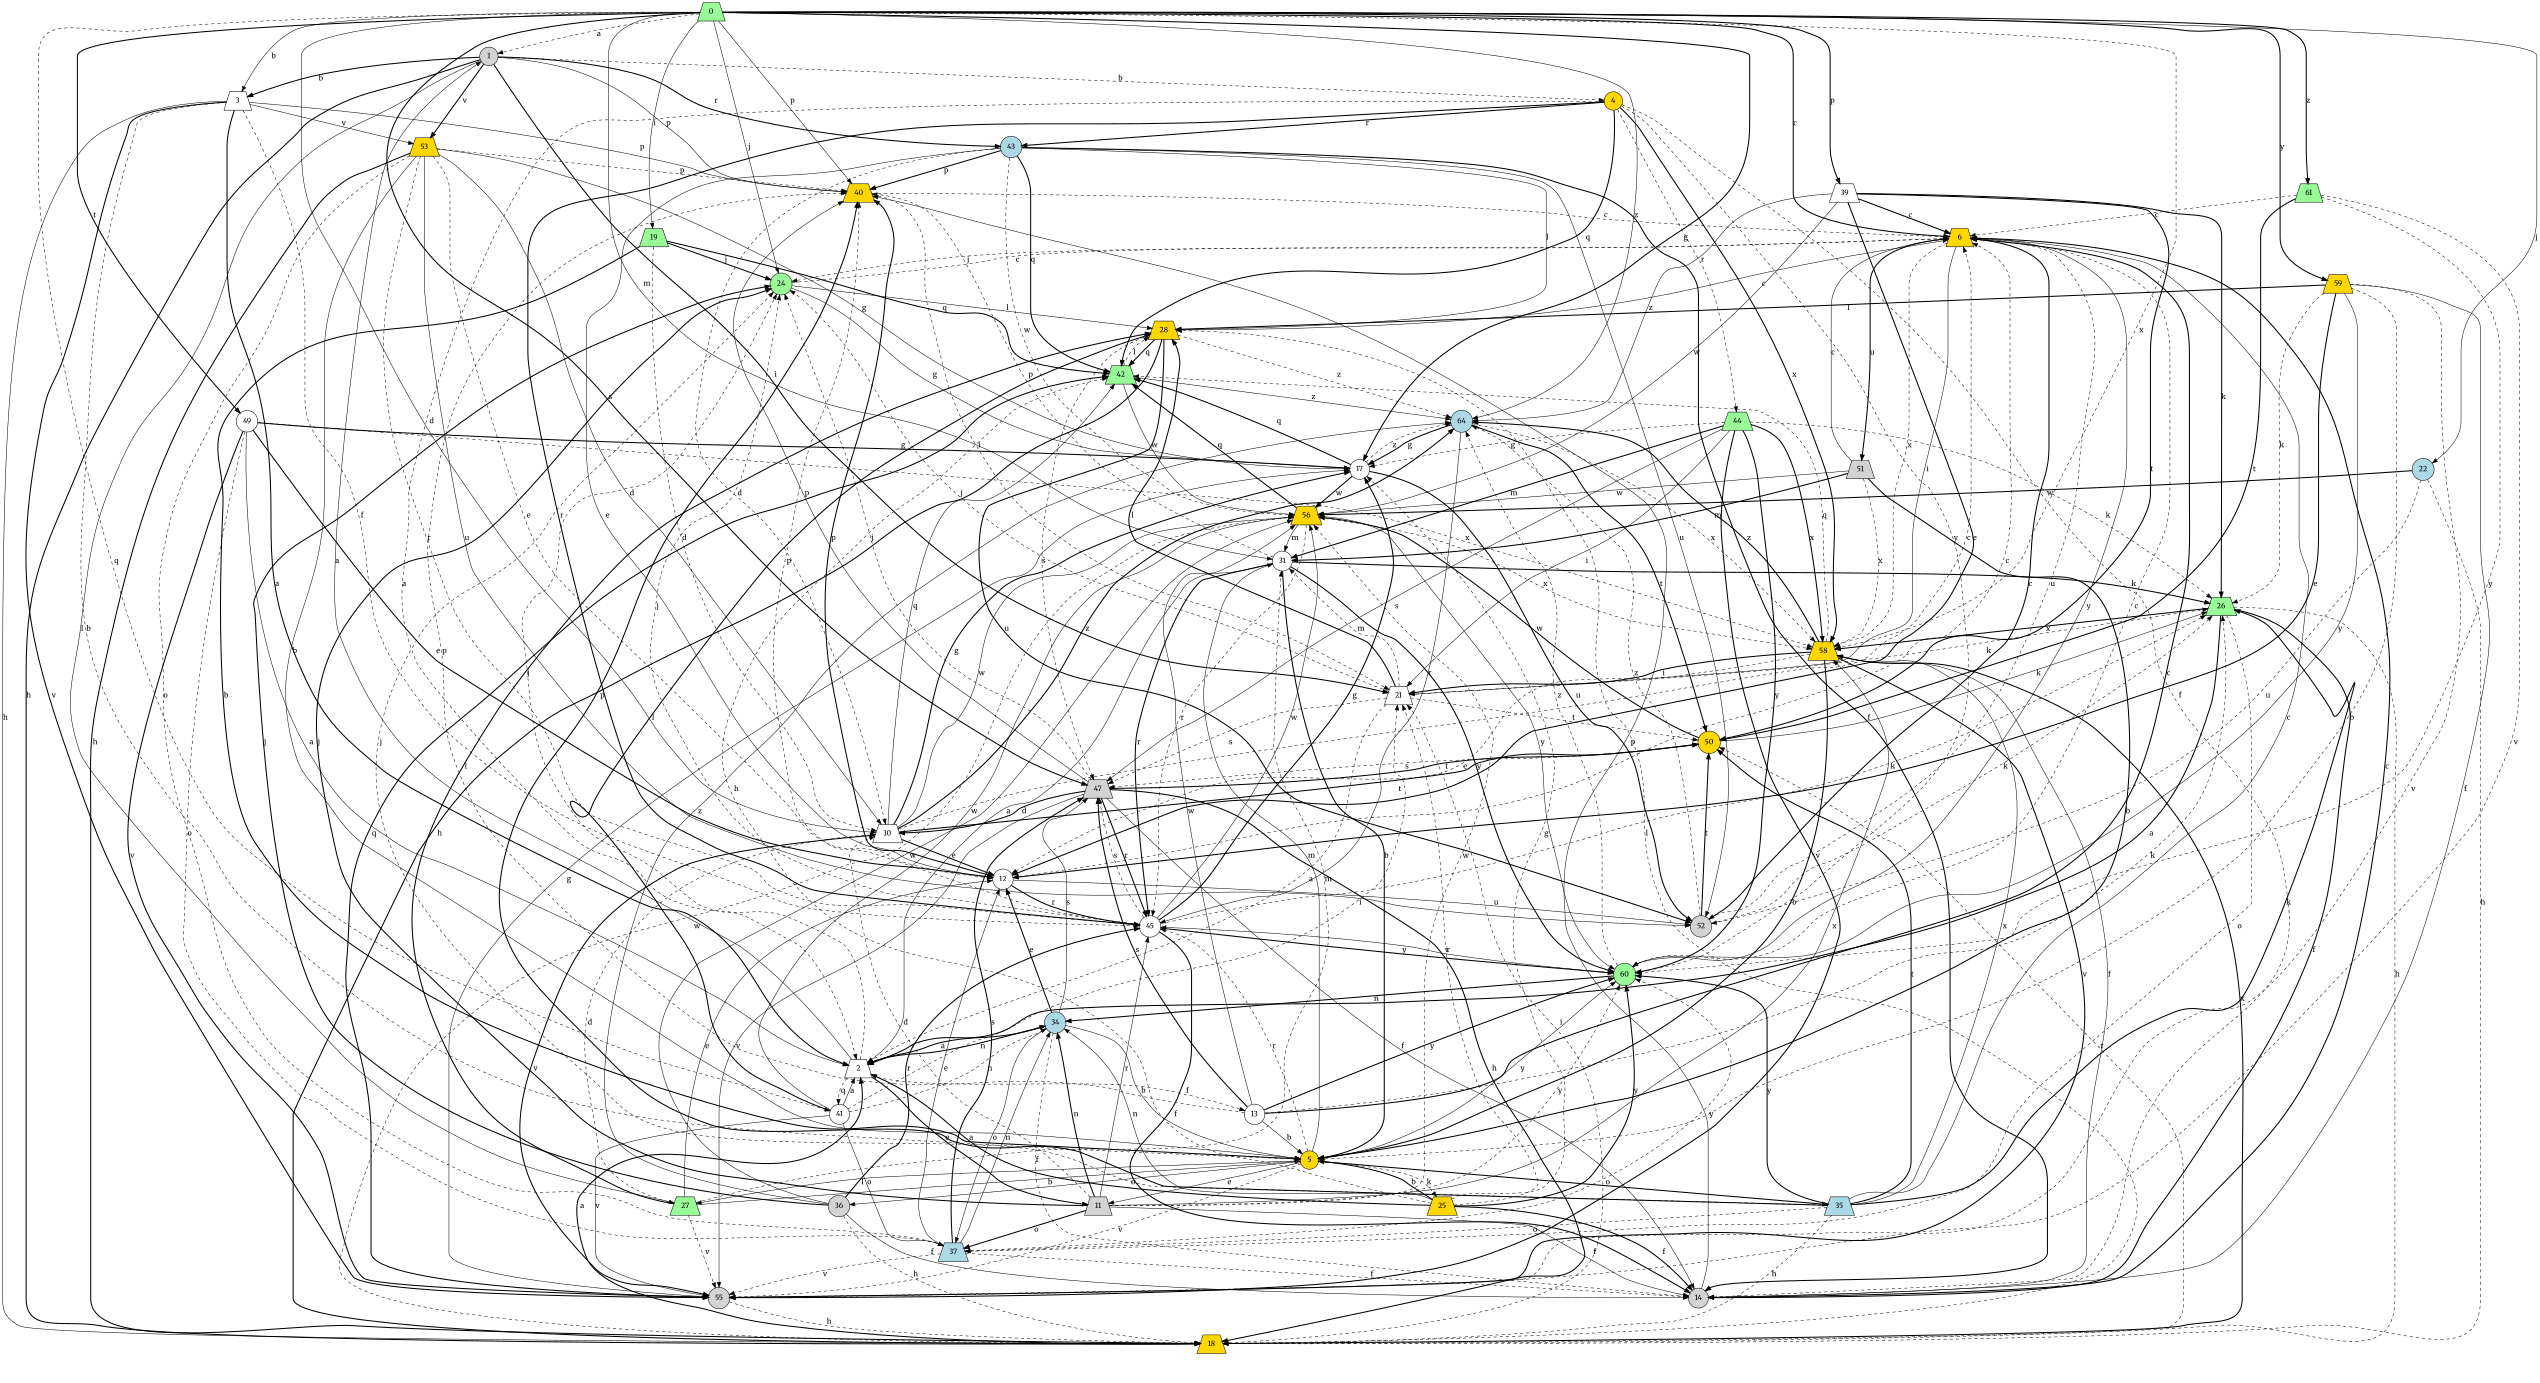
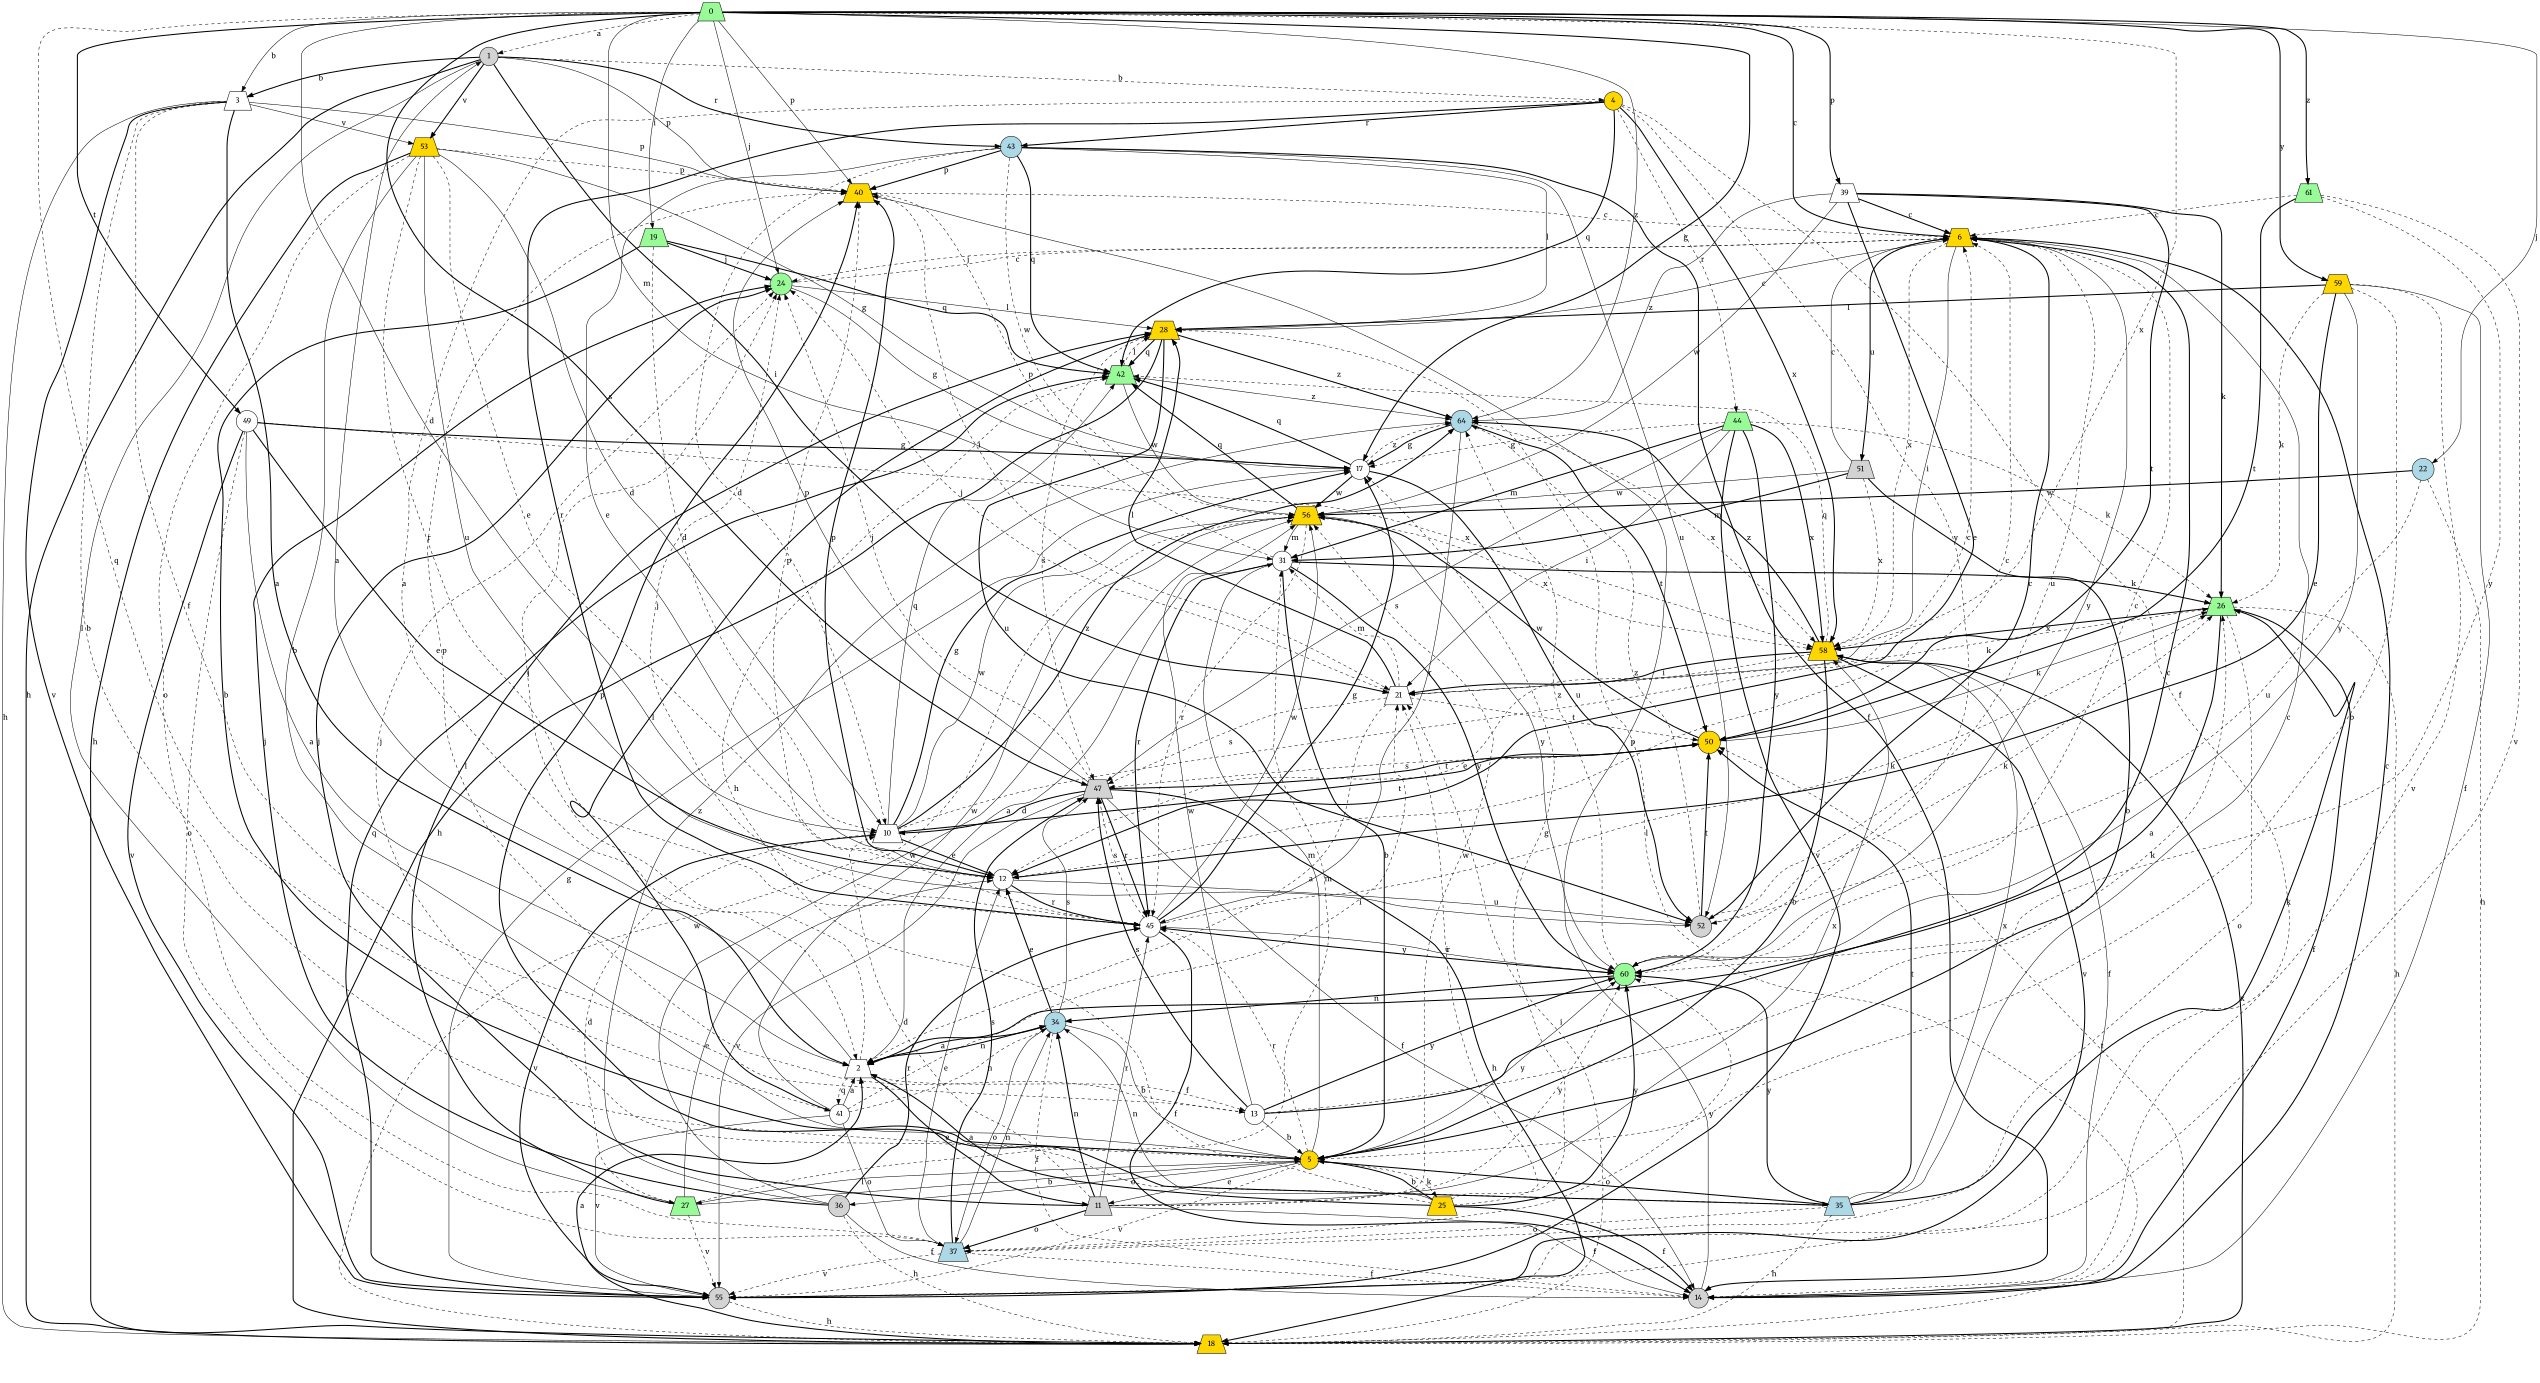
(1312, 376) -> (1312, 376)
(498, 773) -> (362, 891)
